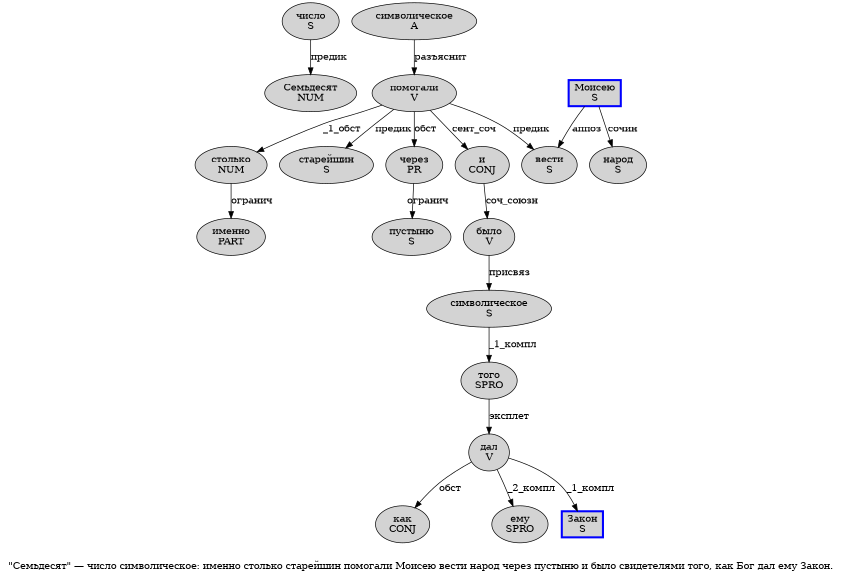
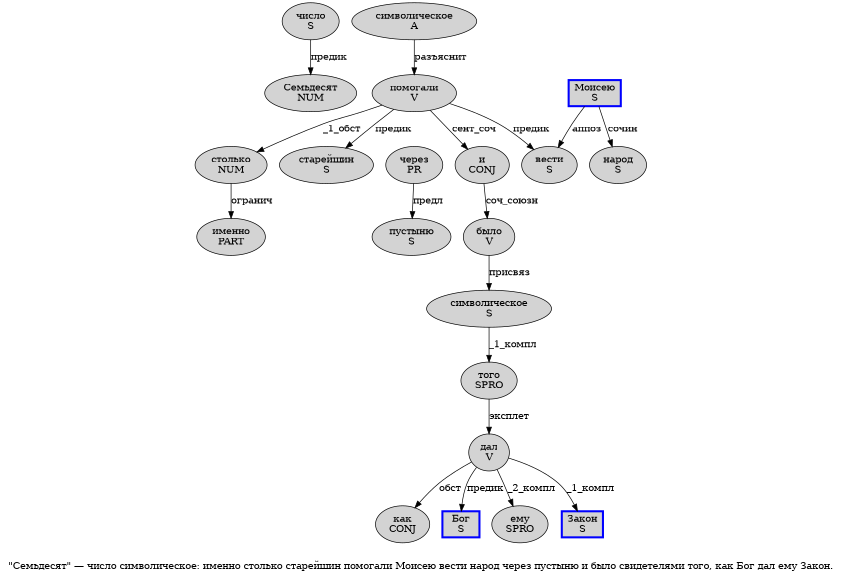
(414, 126) -> none
(428, 201) -> (428, 201)
none -> (461, 524)
